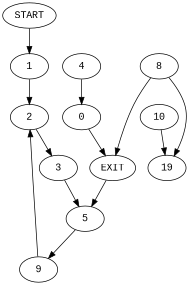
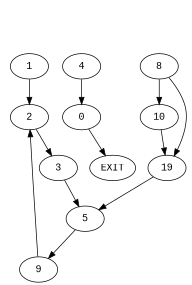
(29, 16) -> none
(131, 111) -> (159, 88)
(101, 190) -> (129, 191)
